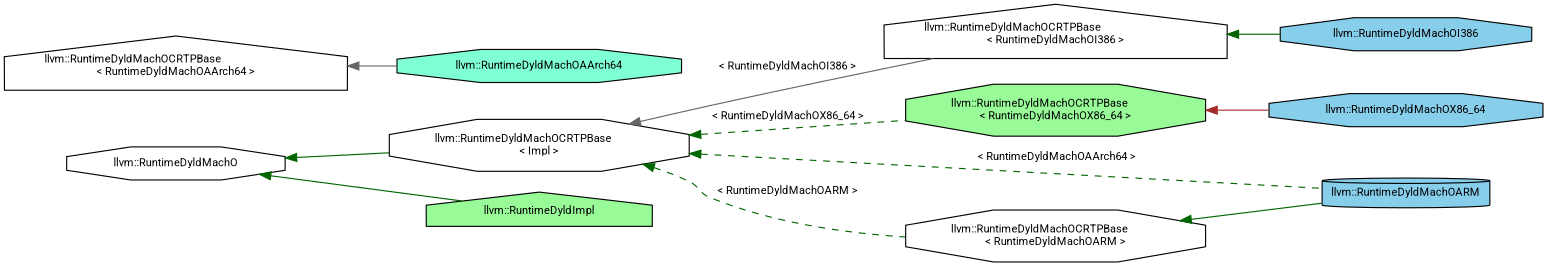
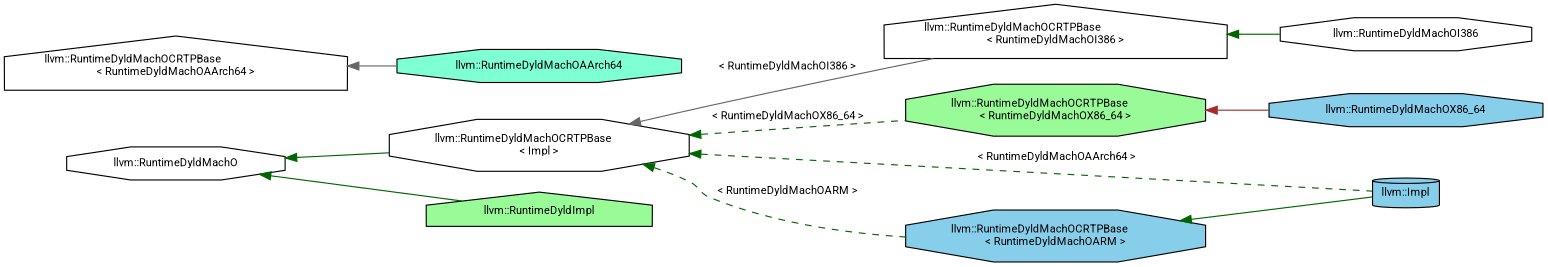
(1406, 34) -> (1406, 34)
(1406, 193) -> (1406, 193)
(1056, 236) -> (1056, 236)
